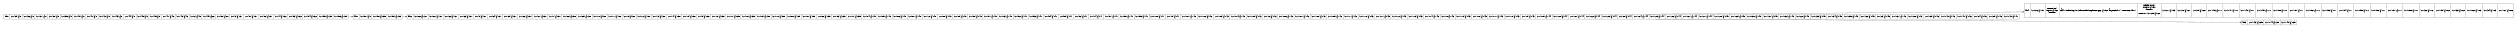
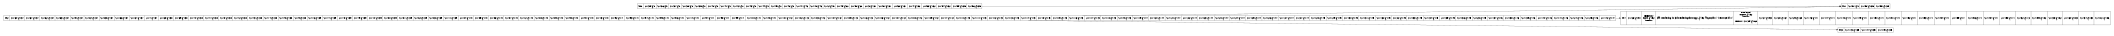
(2149, 5) -> (1746, 13)
(404, 17) -> (1461, 12)
